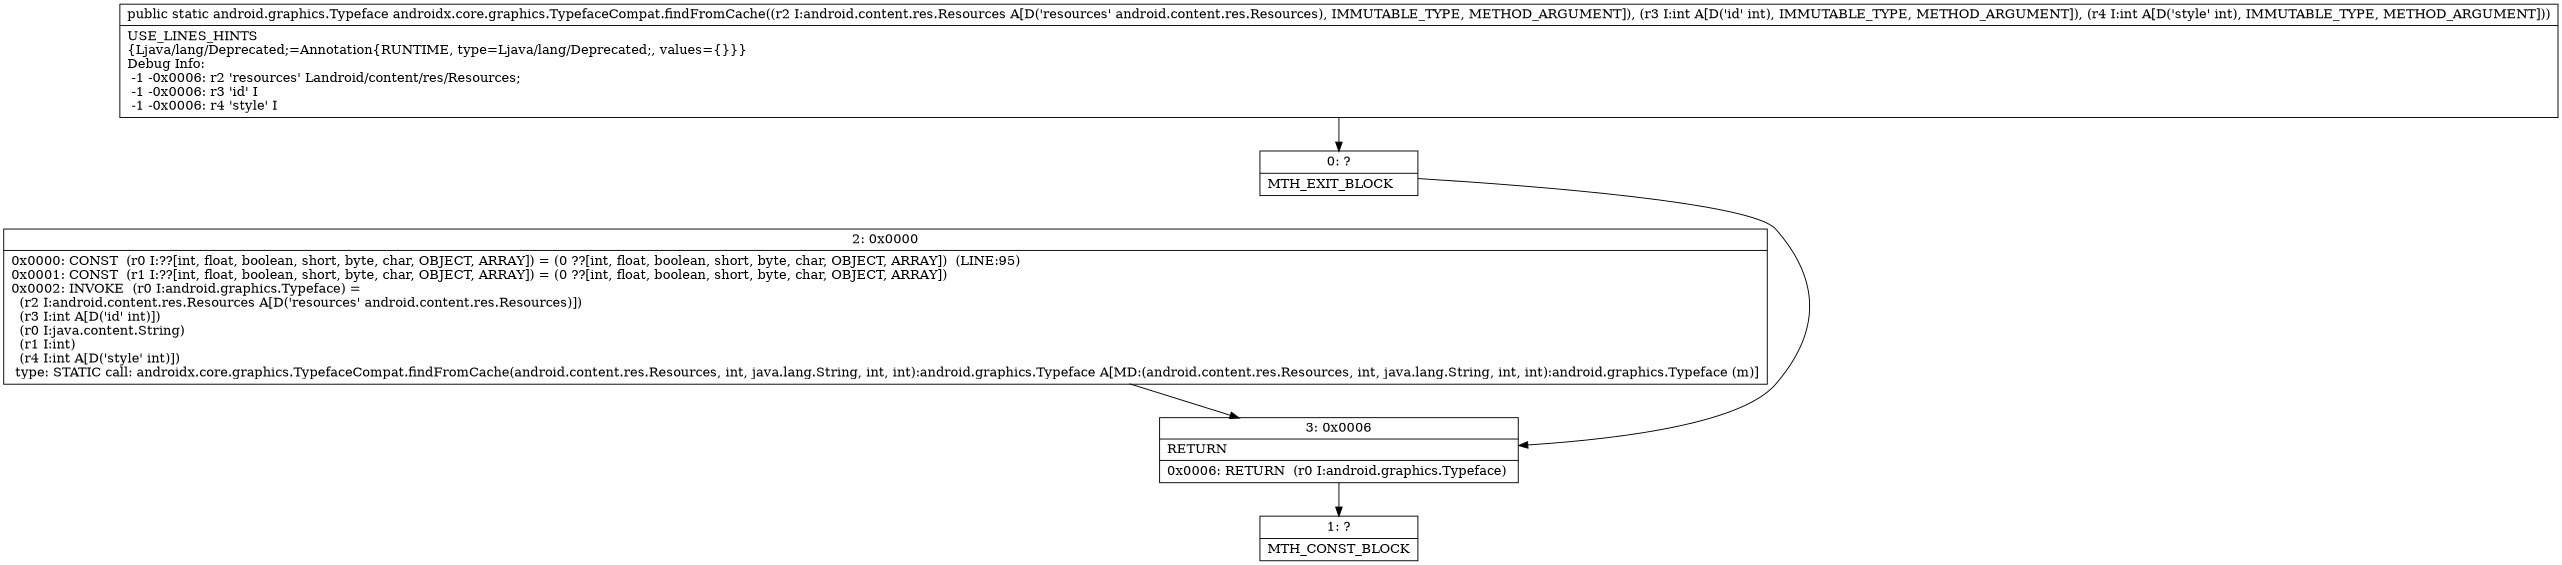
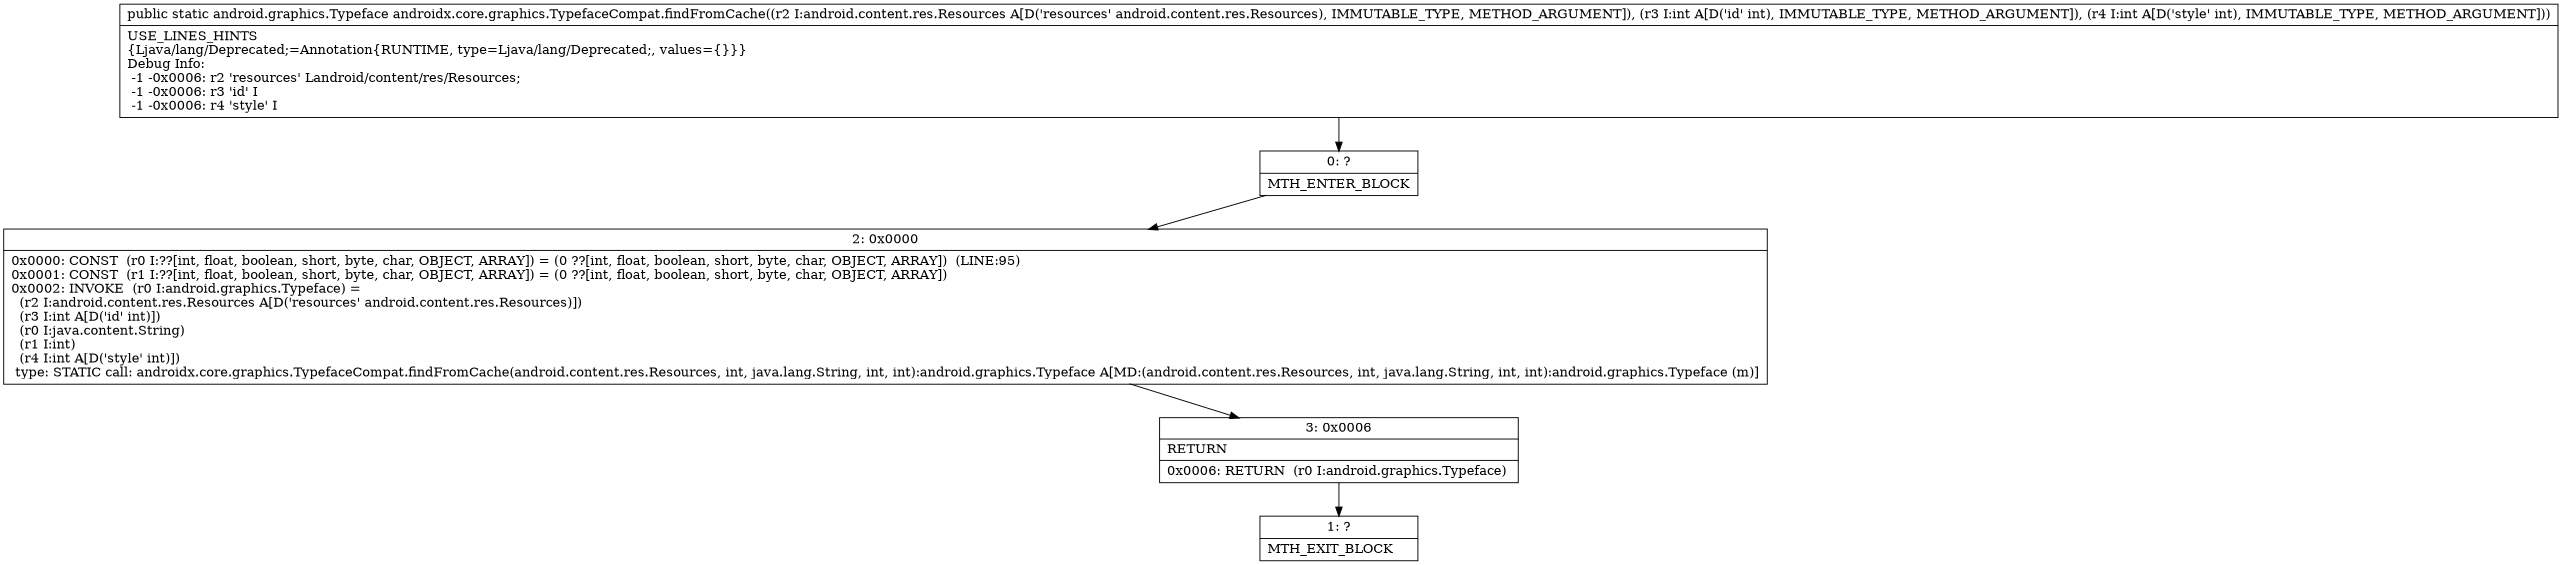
(1331, 184) -> (1339, 184)
(1795, 257) -> (1212, 211)
(1339, 549) -> (1331, 549)
